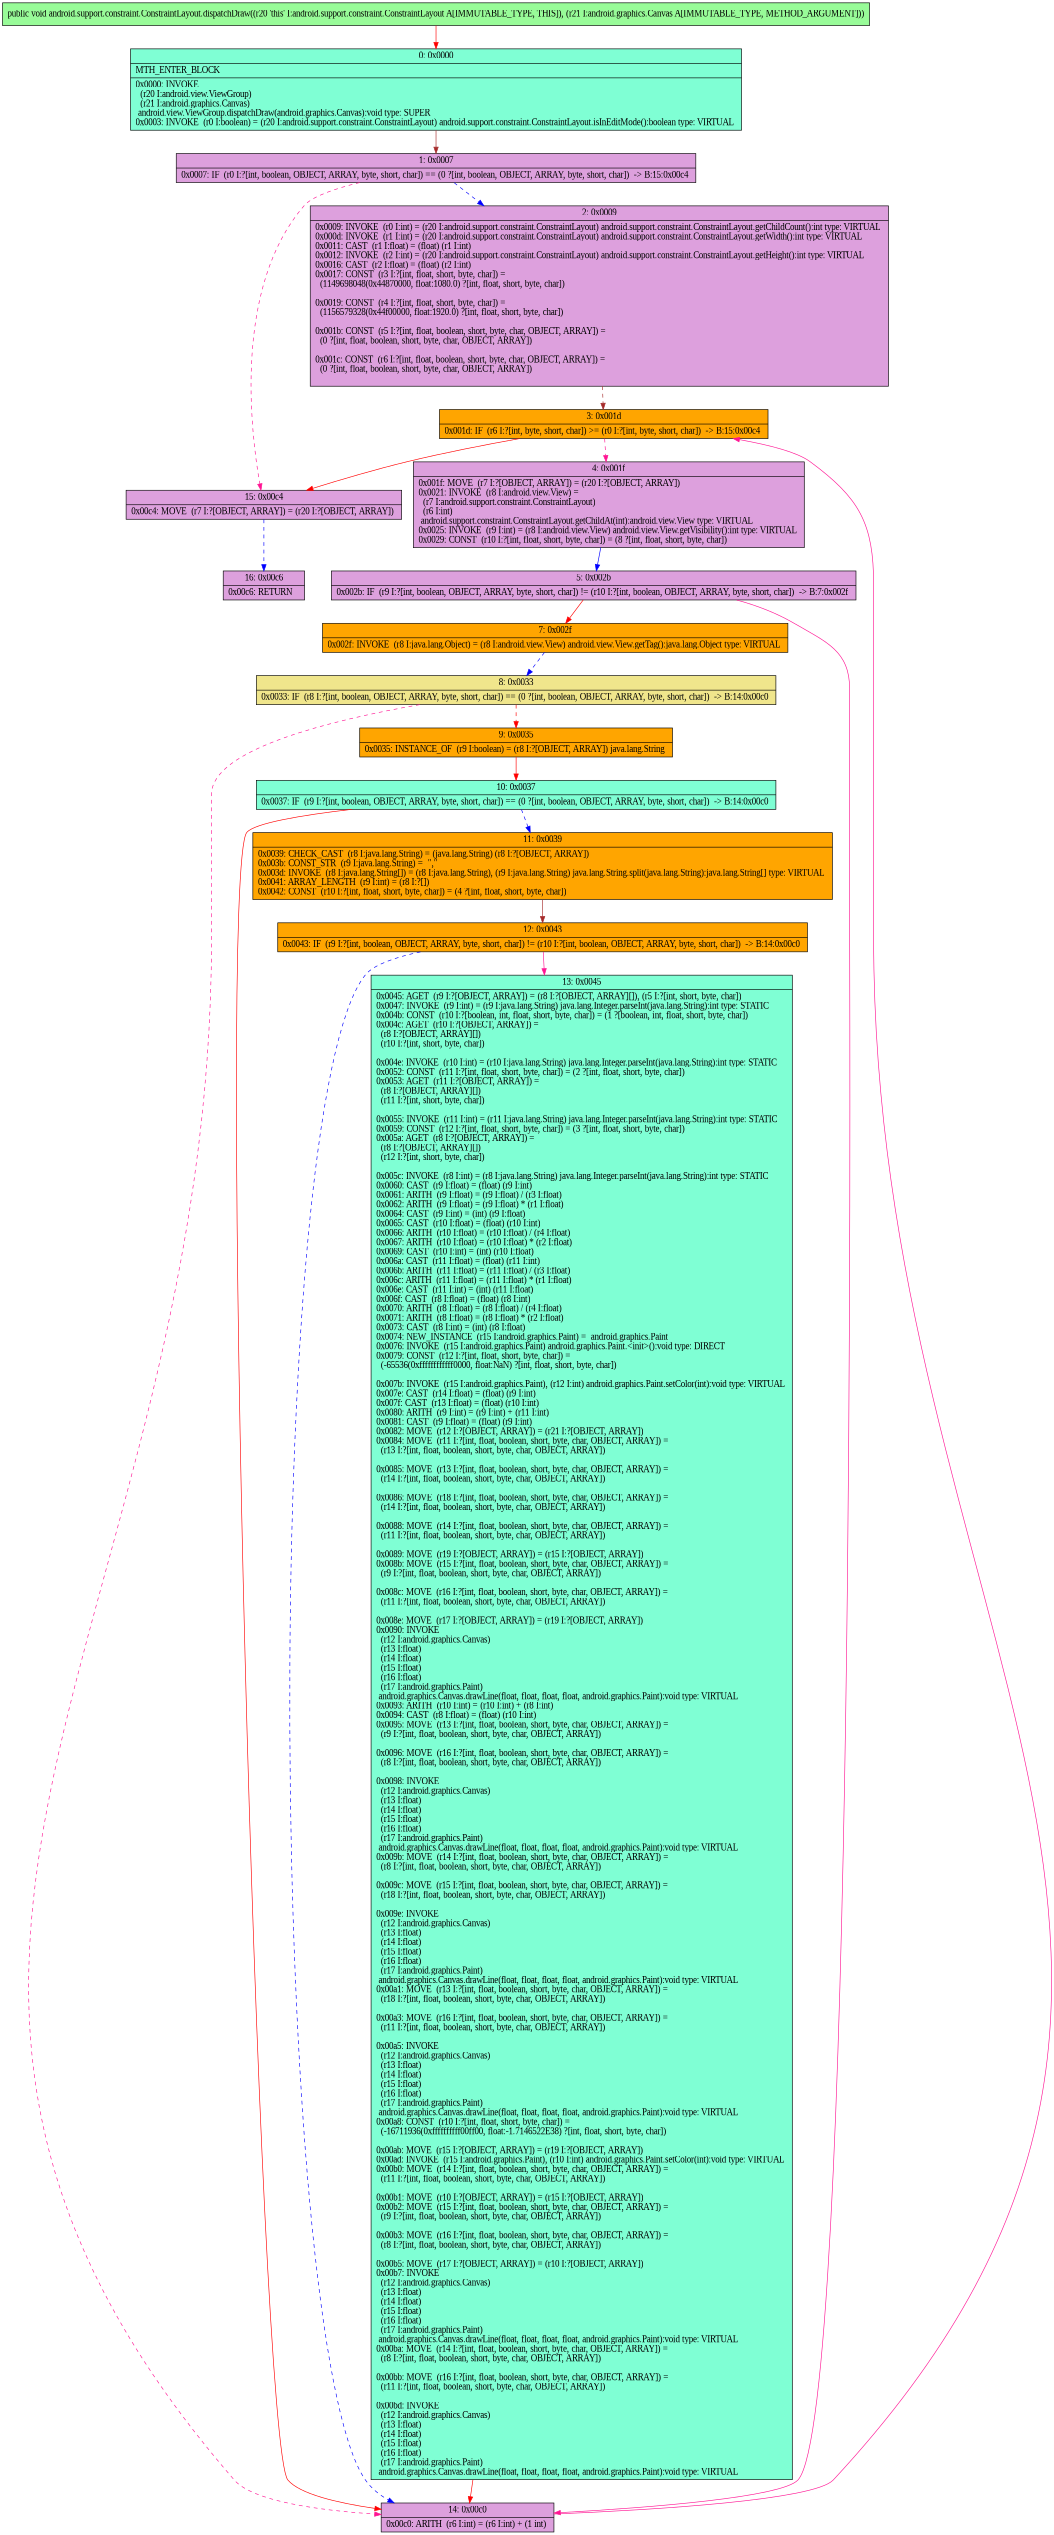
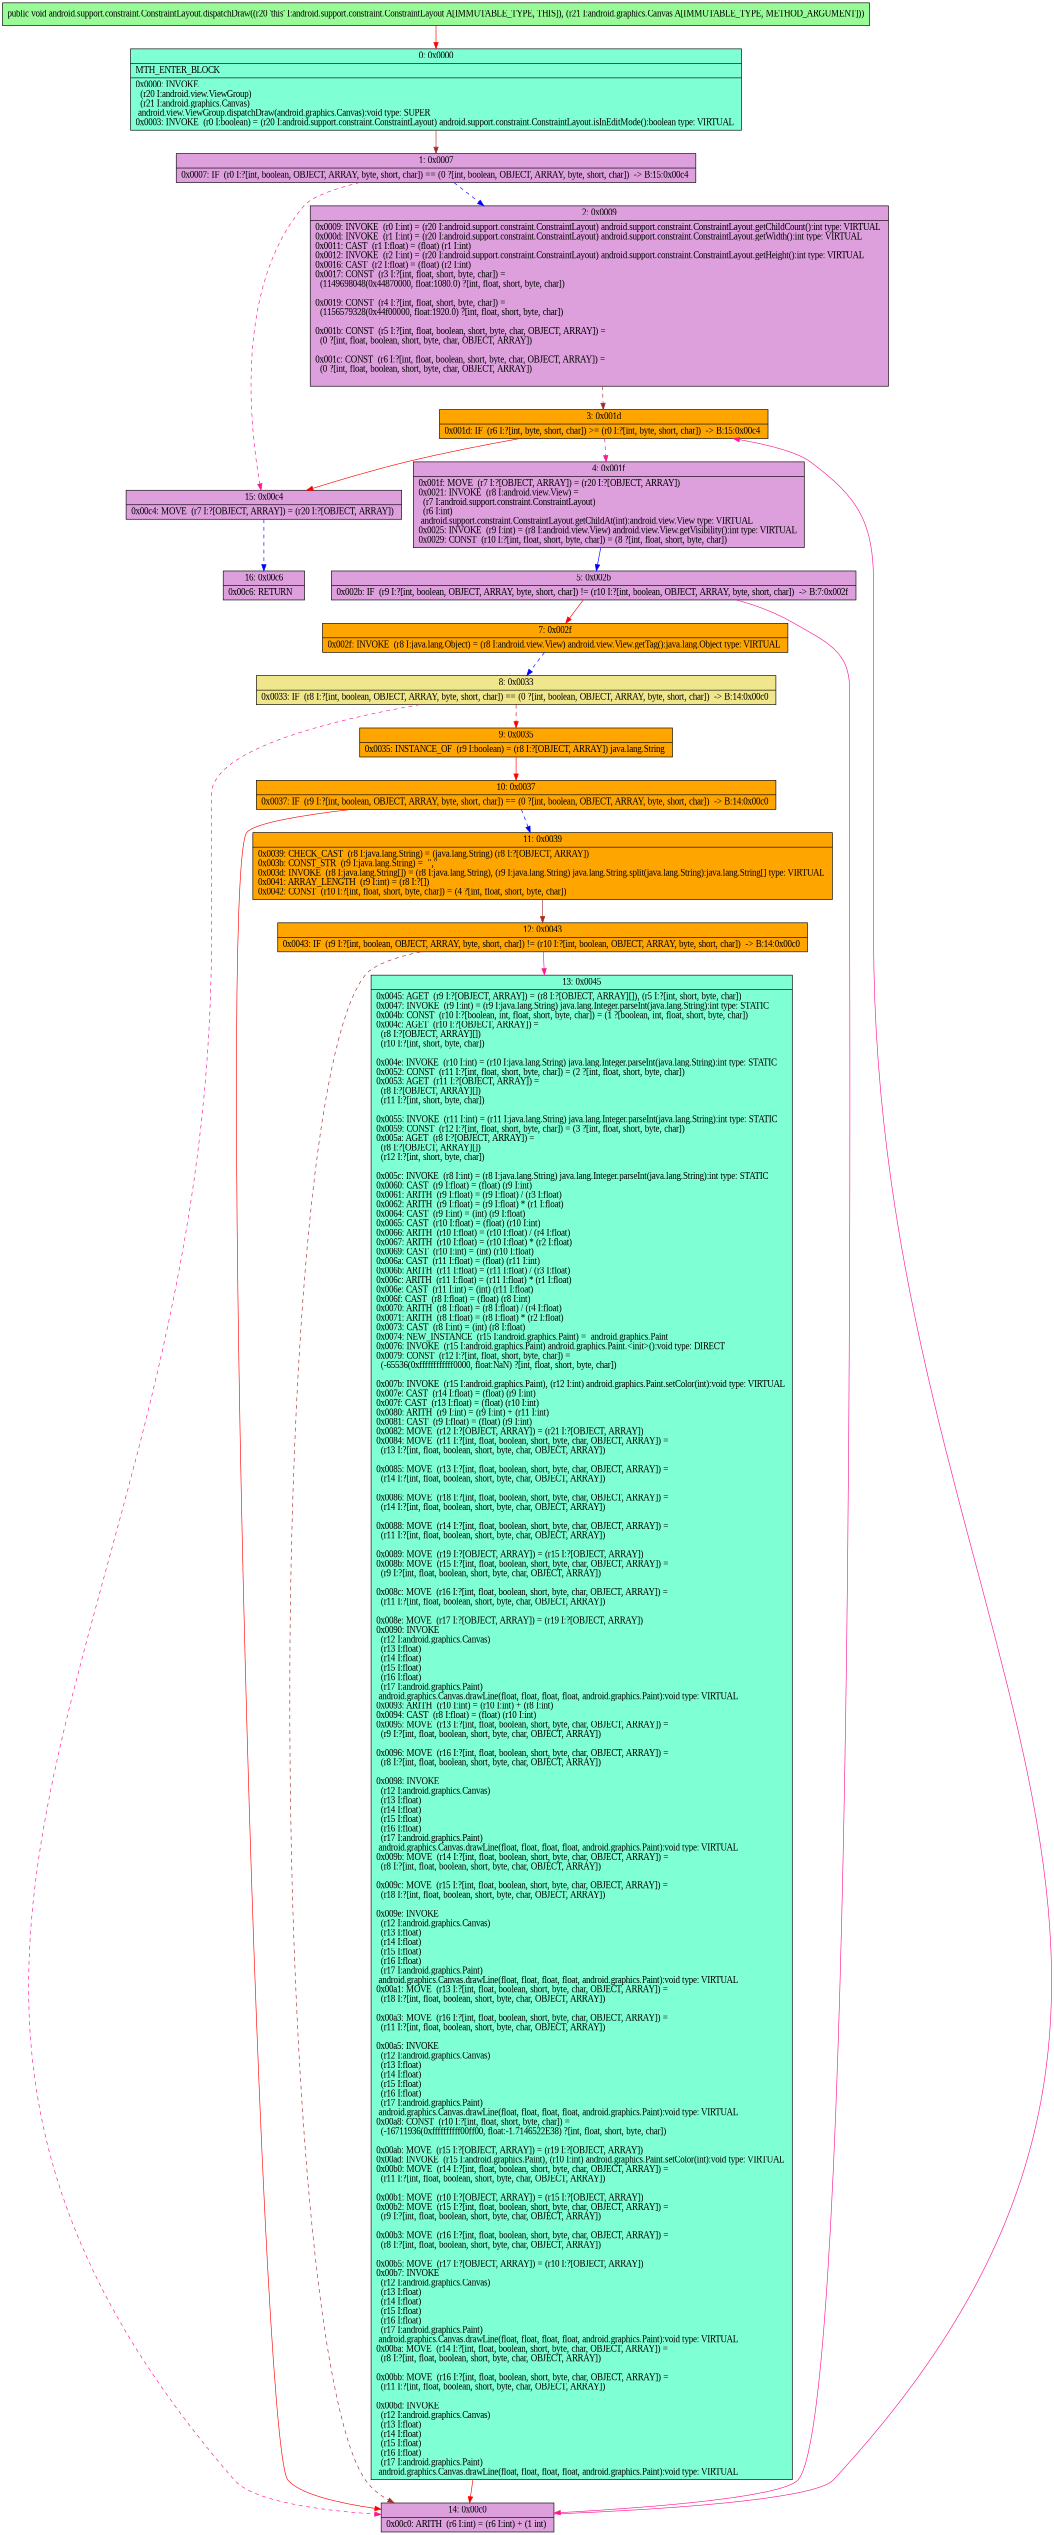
(516, 795) -> (516, 795)
(290, 1712) -> (290, 1712)
